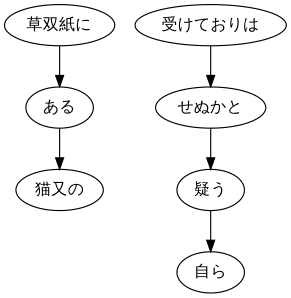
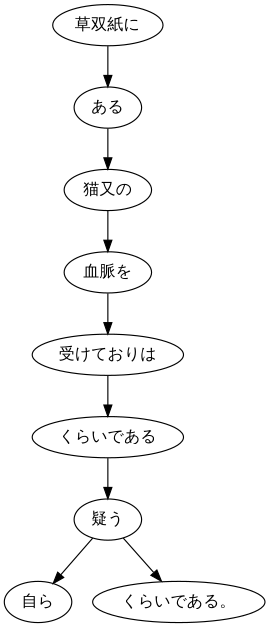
(211, 108) -> (108, 437)
none -> (108, 272)
none -> (179, 602)
